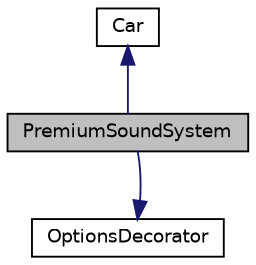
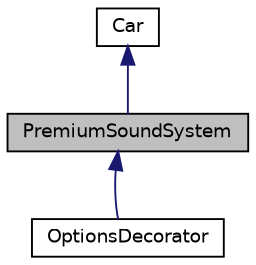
(140, 176) -> (115, 195)
